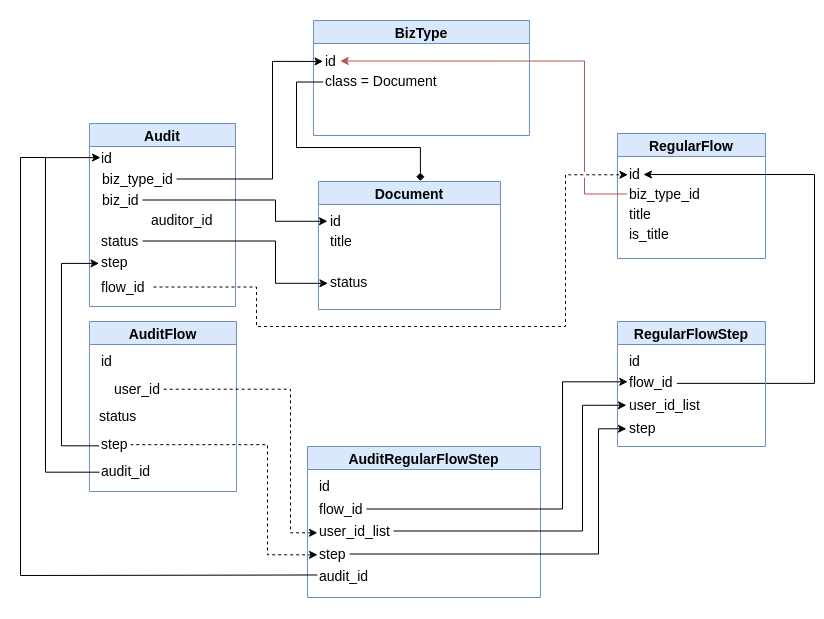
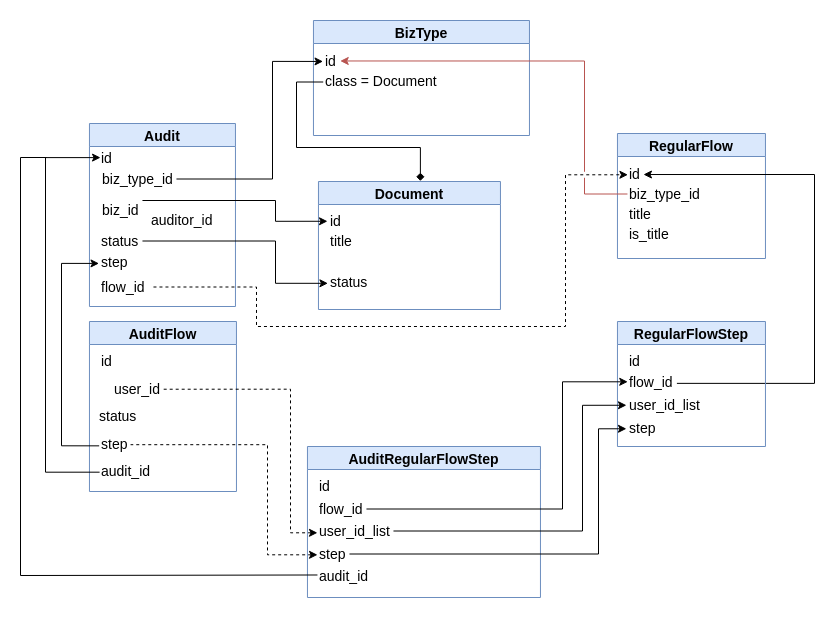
(121, 200) -> (121, 210)
